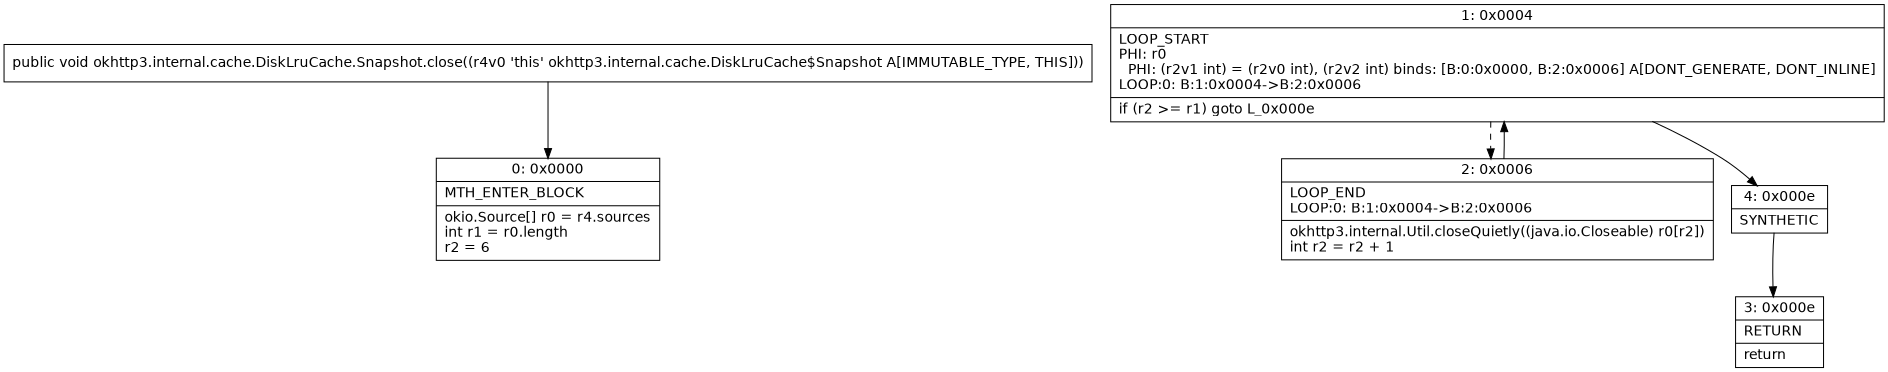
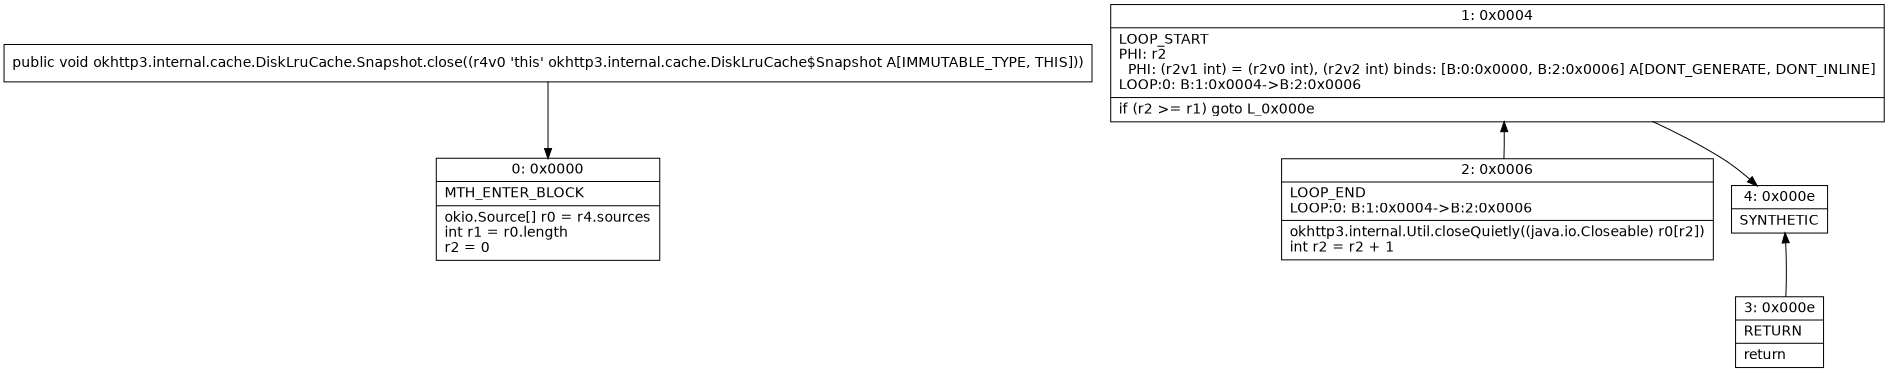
(1145, 55) -> (1145, 55)
(1491, 135) -> none
(468, 248) -> (468, 248)
(1773, 260) -> (1786, 270)
